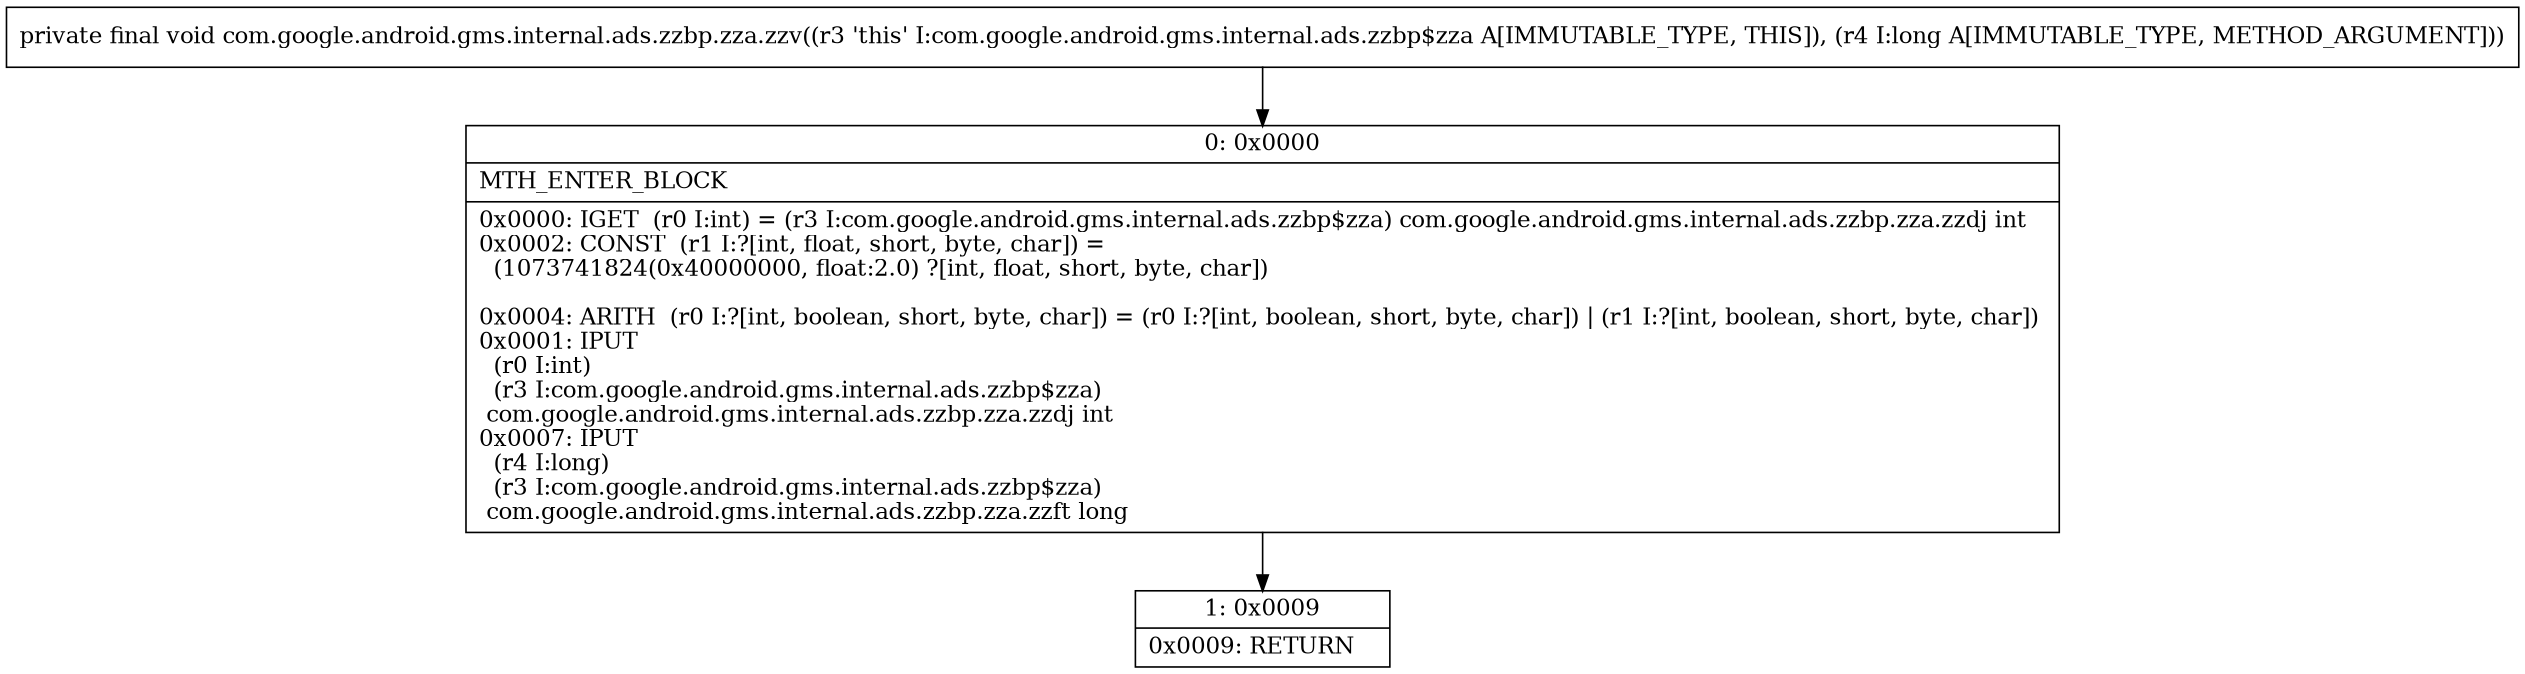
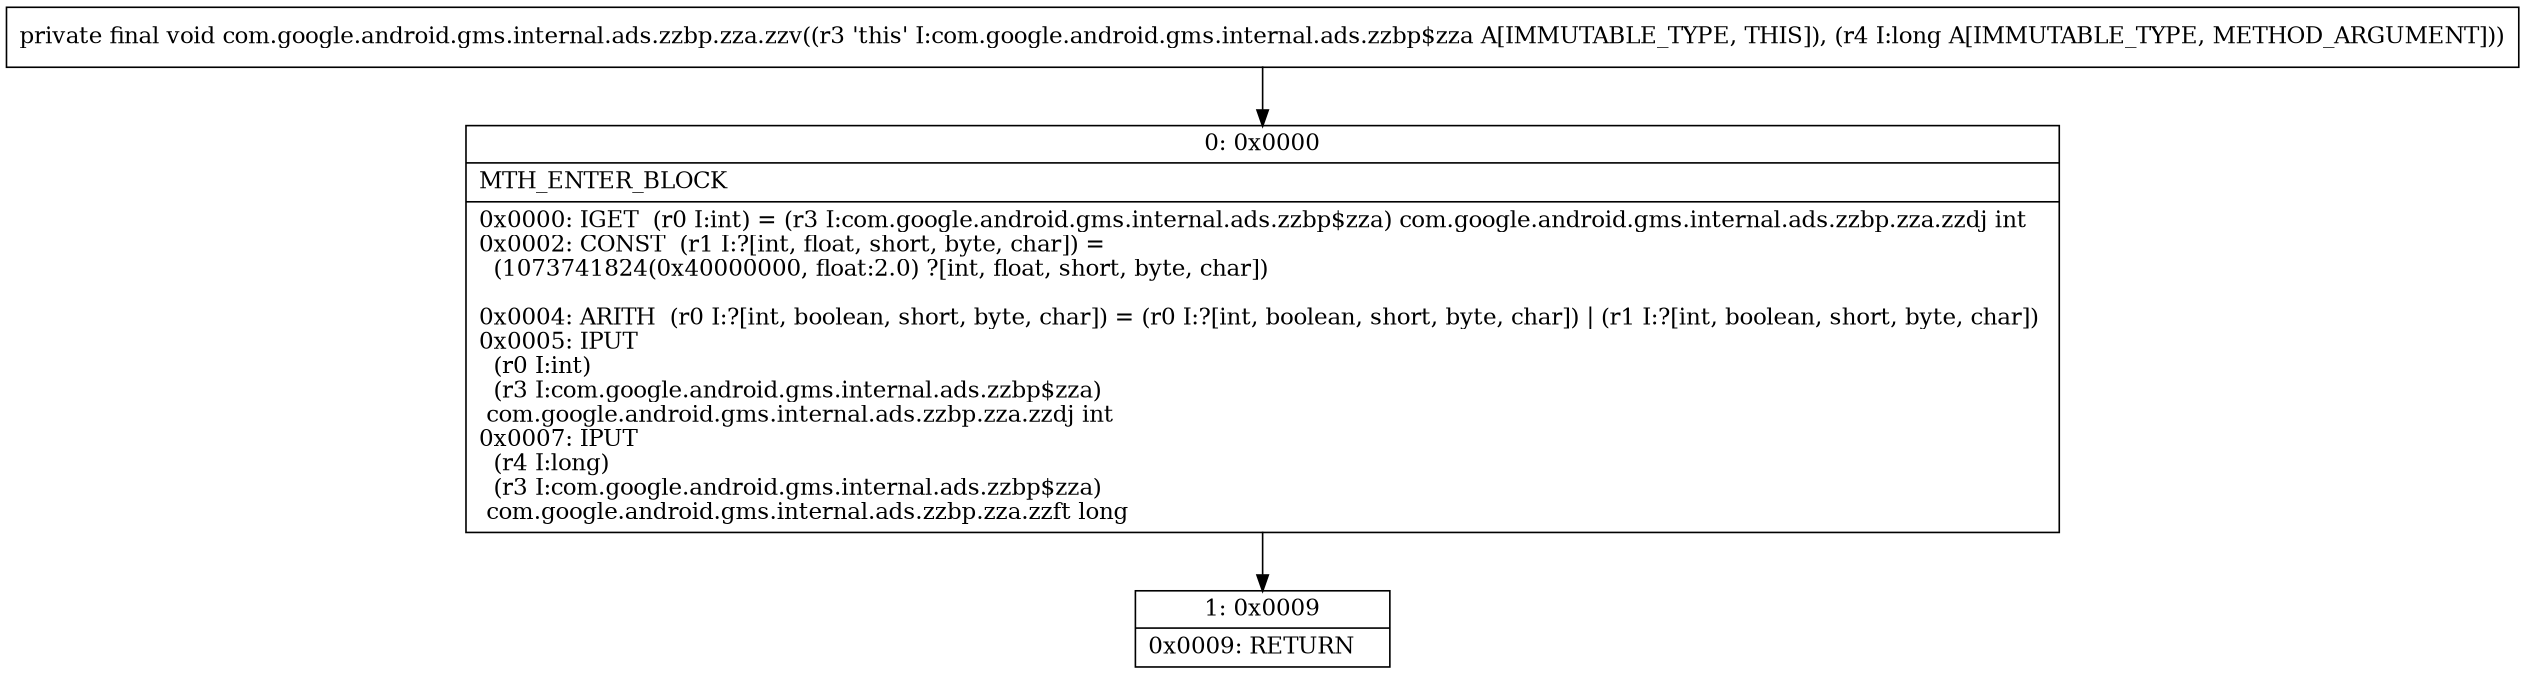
(566, 342) -> (566, 342)
